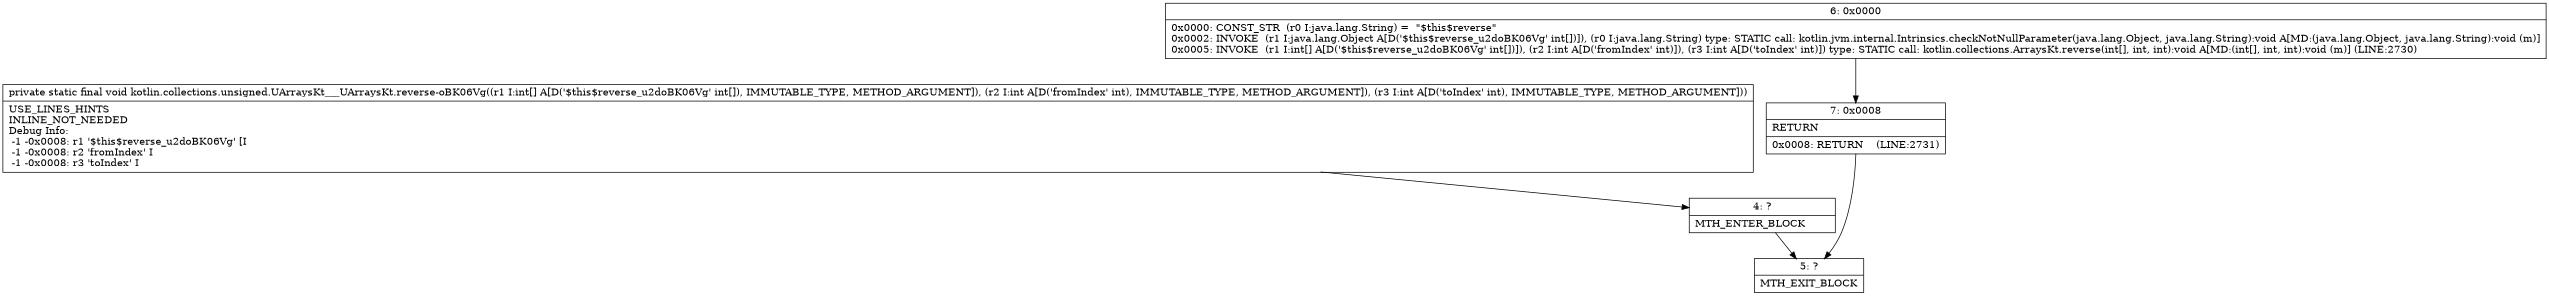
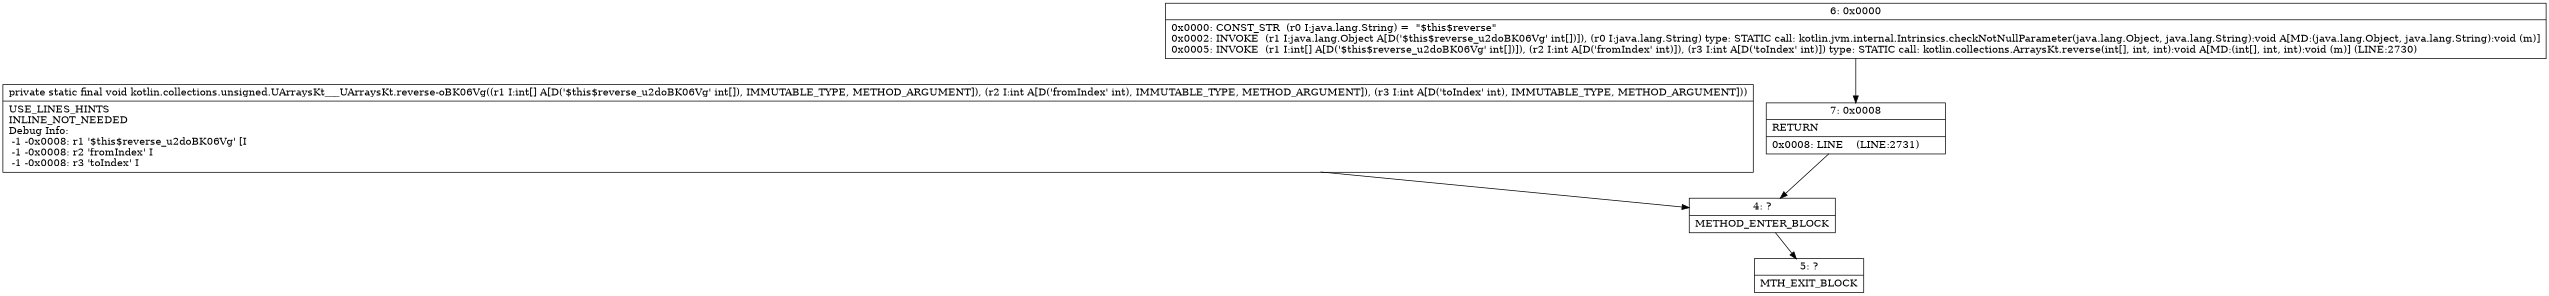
(1856, 145) -> (1846, 145)
(1850, 206) -> (1807, 174)
(1750, 224) -> (1762, 224)
